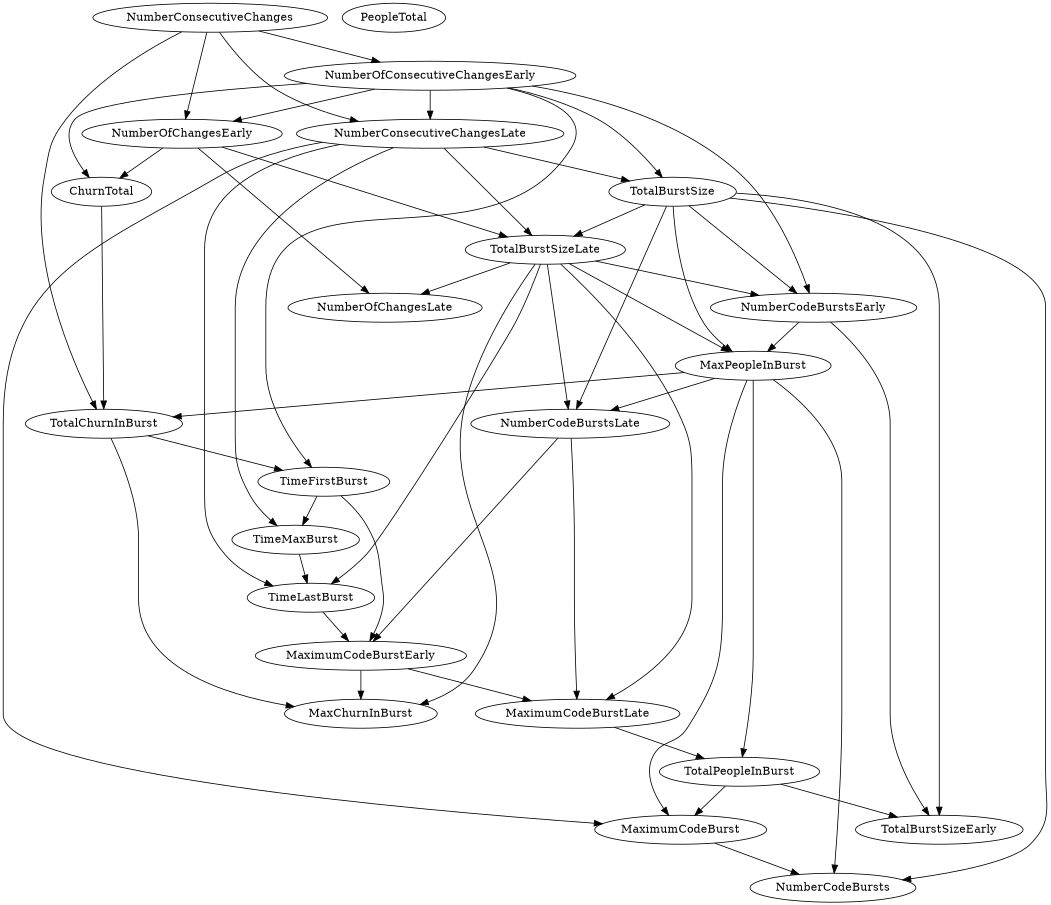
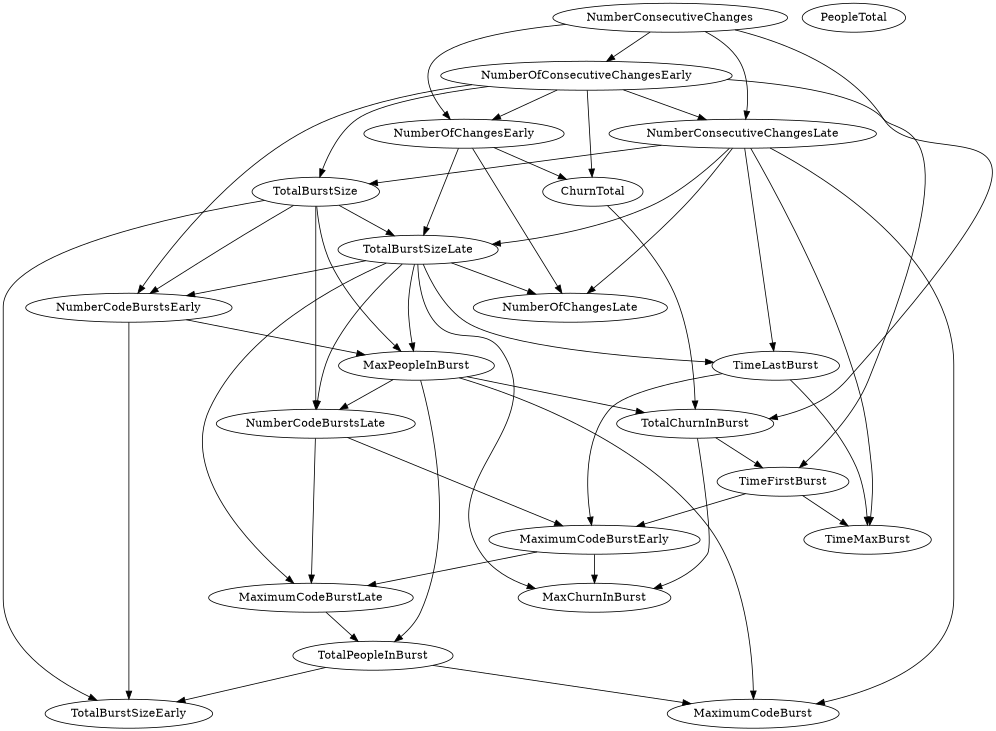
none -> (667, 223)
(302, 565) -> (842, 441)
(833, 888) -> none
